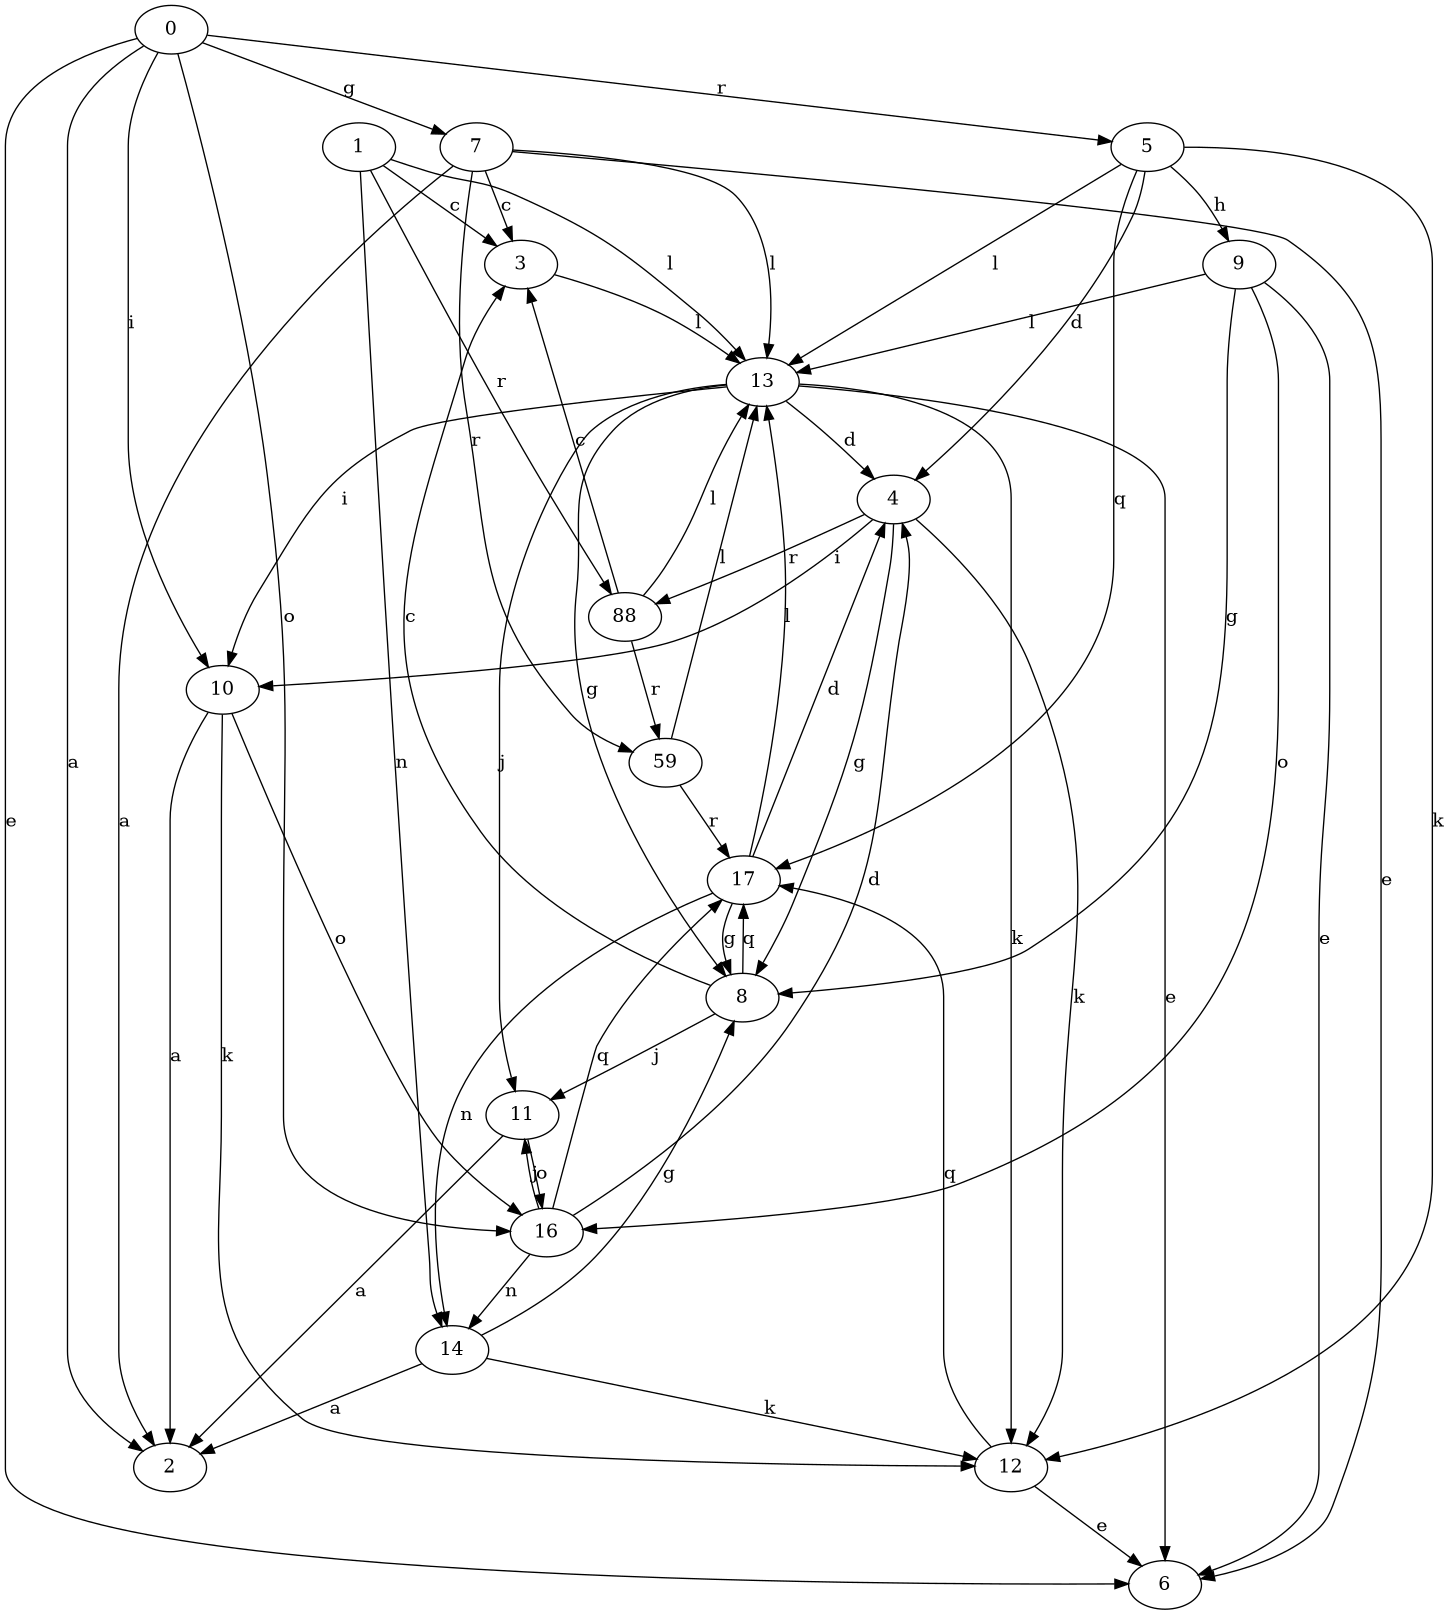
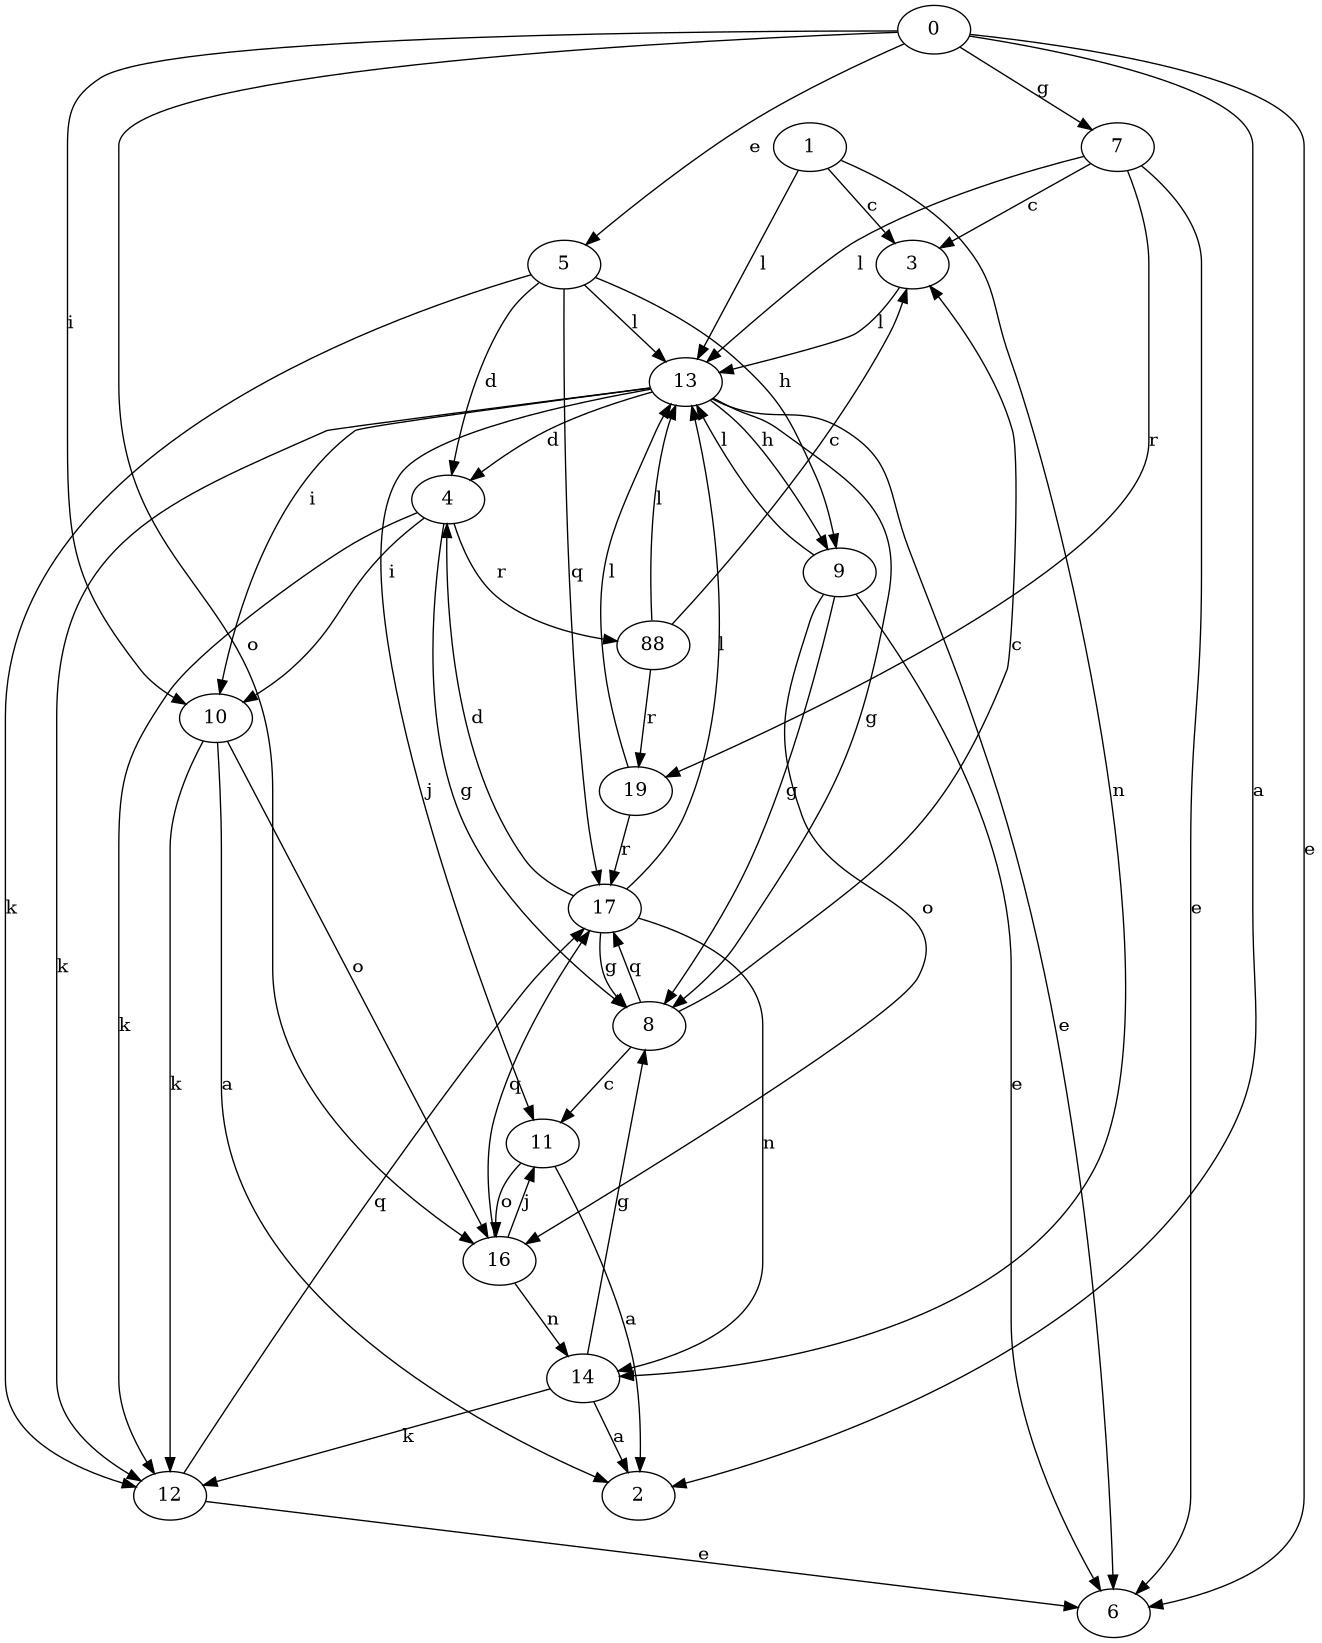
(722, 88) -> (755, 147)
(483, 379) -> none
none -> (772, 463)
(119, 744) -> none
(666, 763) -> (636, 791)
(844, 929) -> none
(657, 1056) -> (609, 1085)
